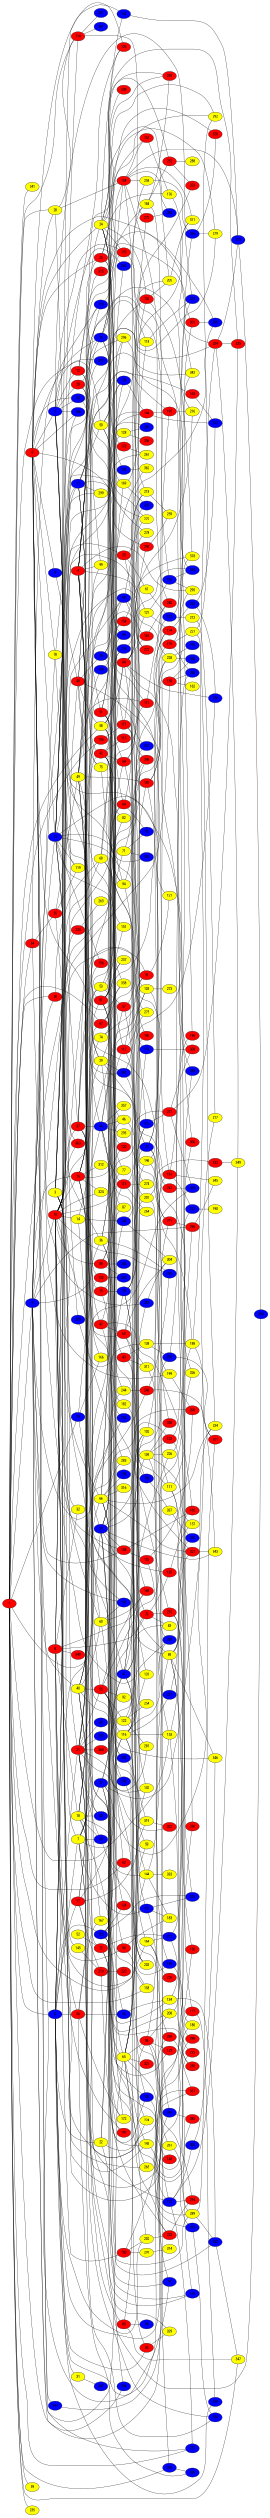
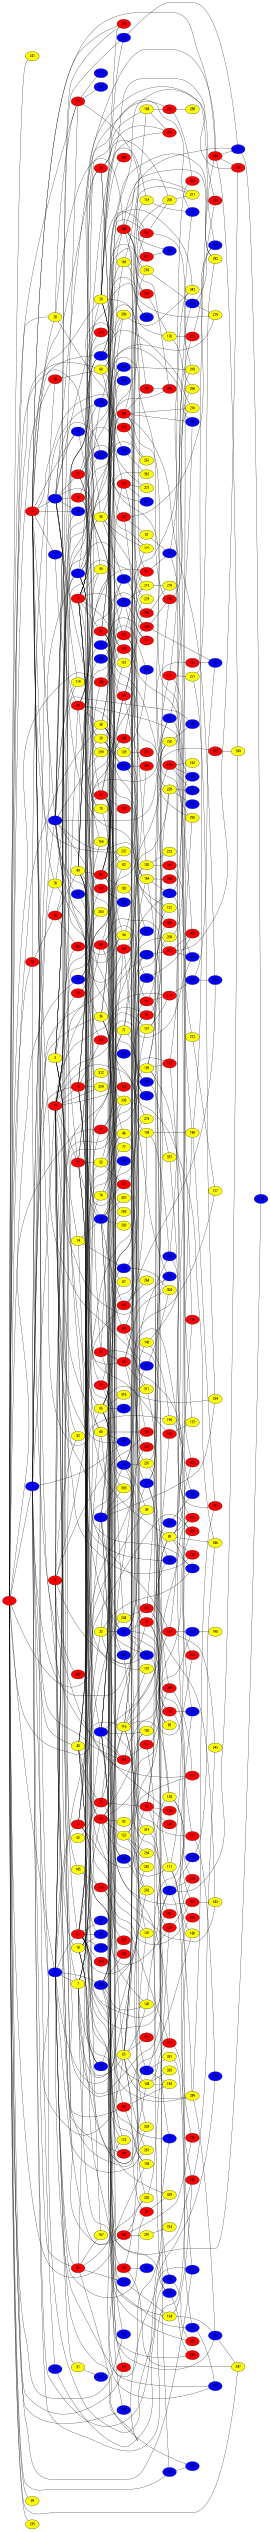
(159, 791) -> (182, 362)
none -> (135, 816)
none -> (88, 1485)
none -> (124, 1488)
